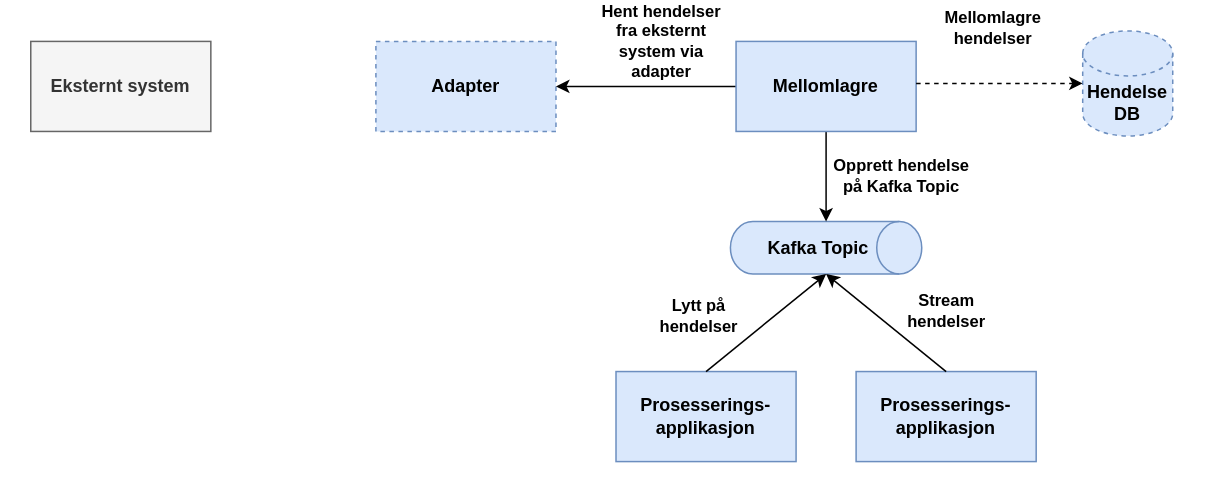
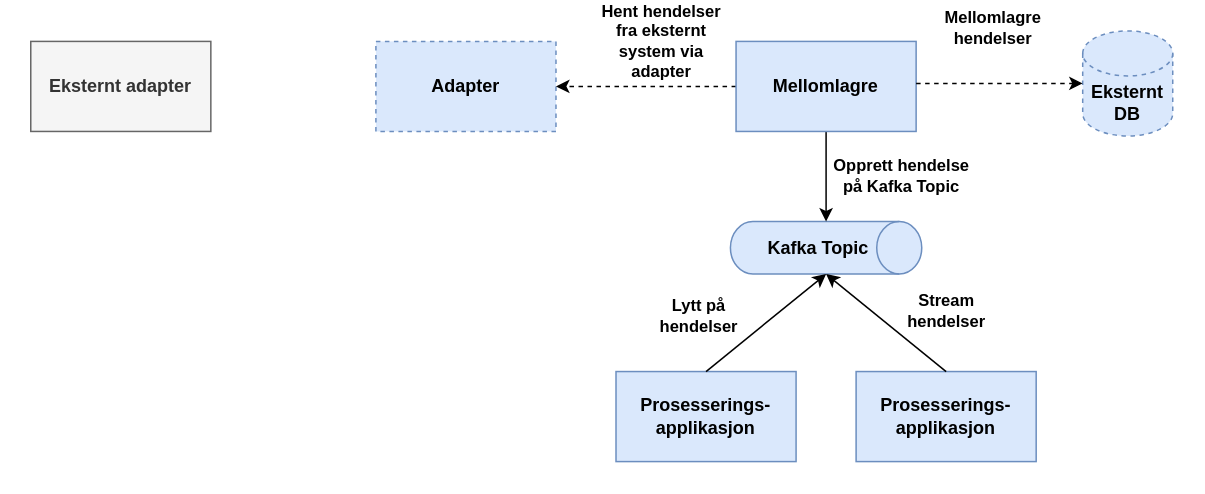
(121, 86) -> (121, 86)
(650, 86) -> (650, 86)
(1127, 103) -> (1127, 103)
